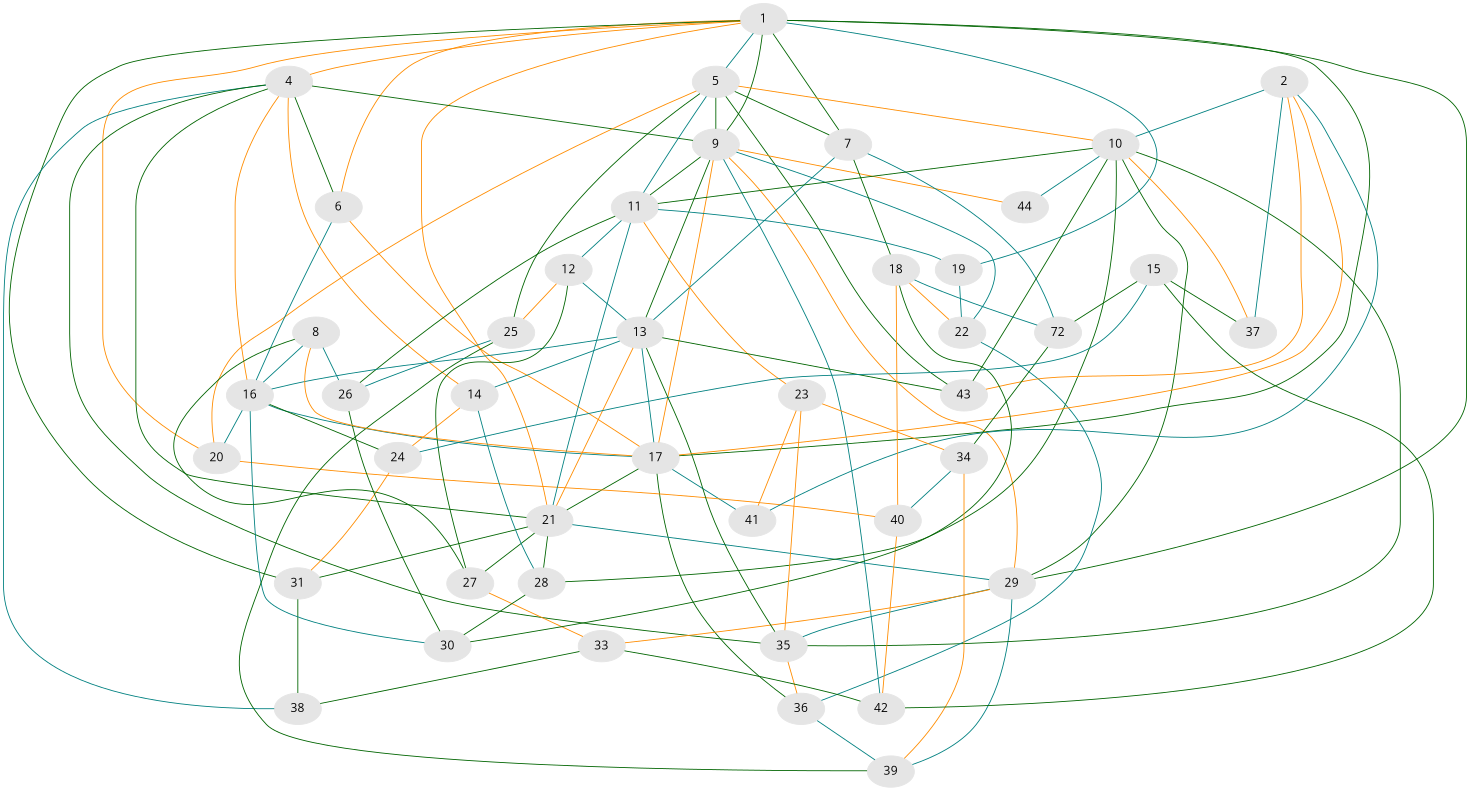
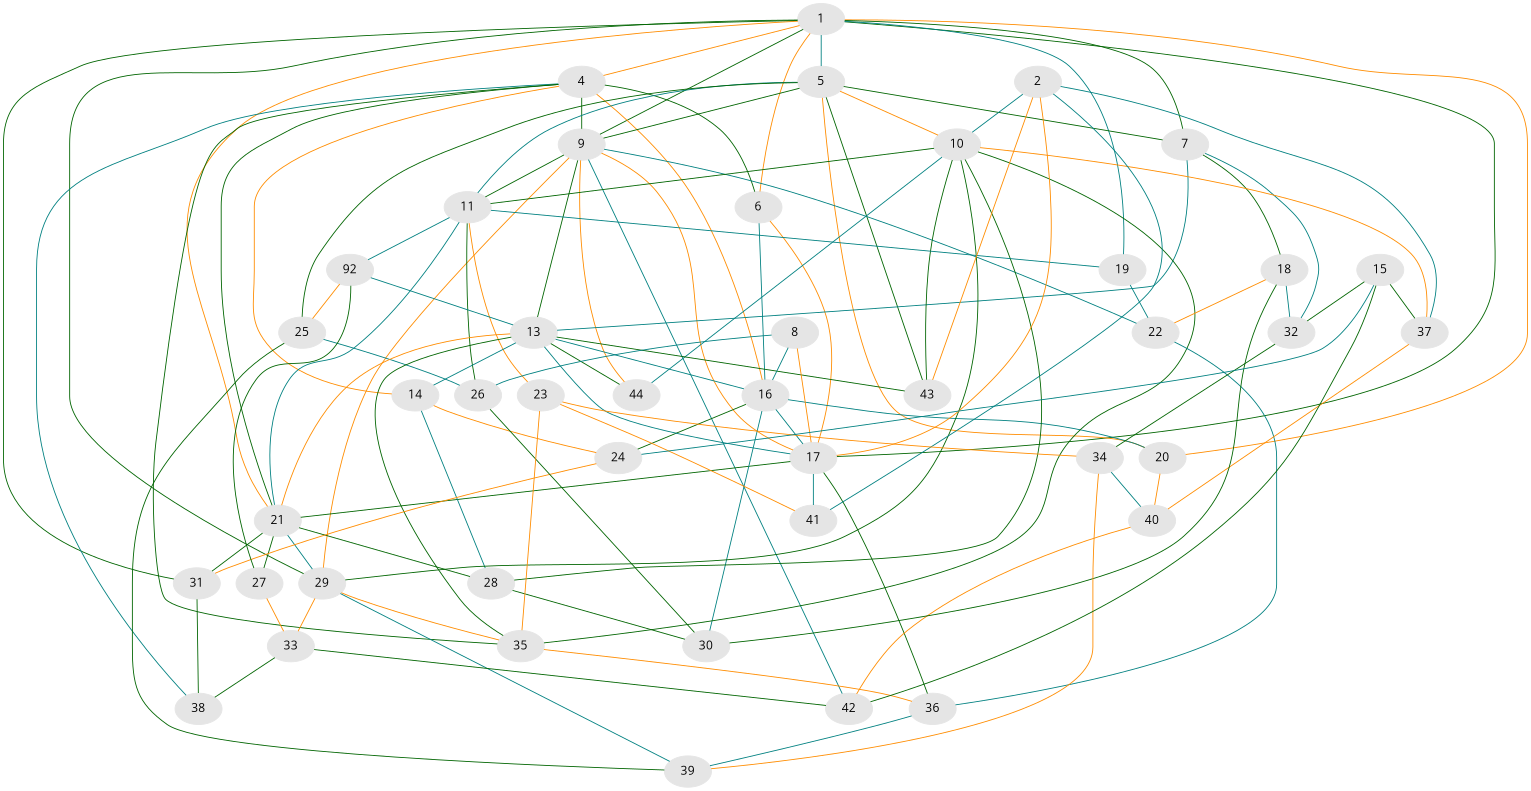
(569, 270) -> (350, 270)
(1058, 333) -> (1291, 333)
none -> (589, 366)
(897, 395) -> (1288, 427)
(237, 504) -> none
(863, 619) -> (419, 619)
